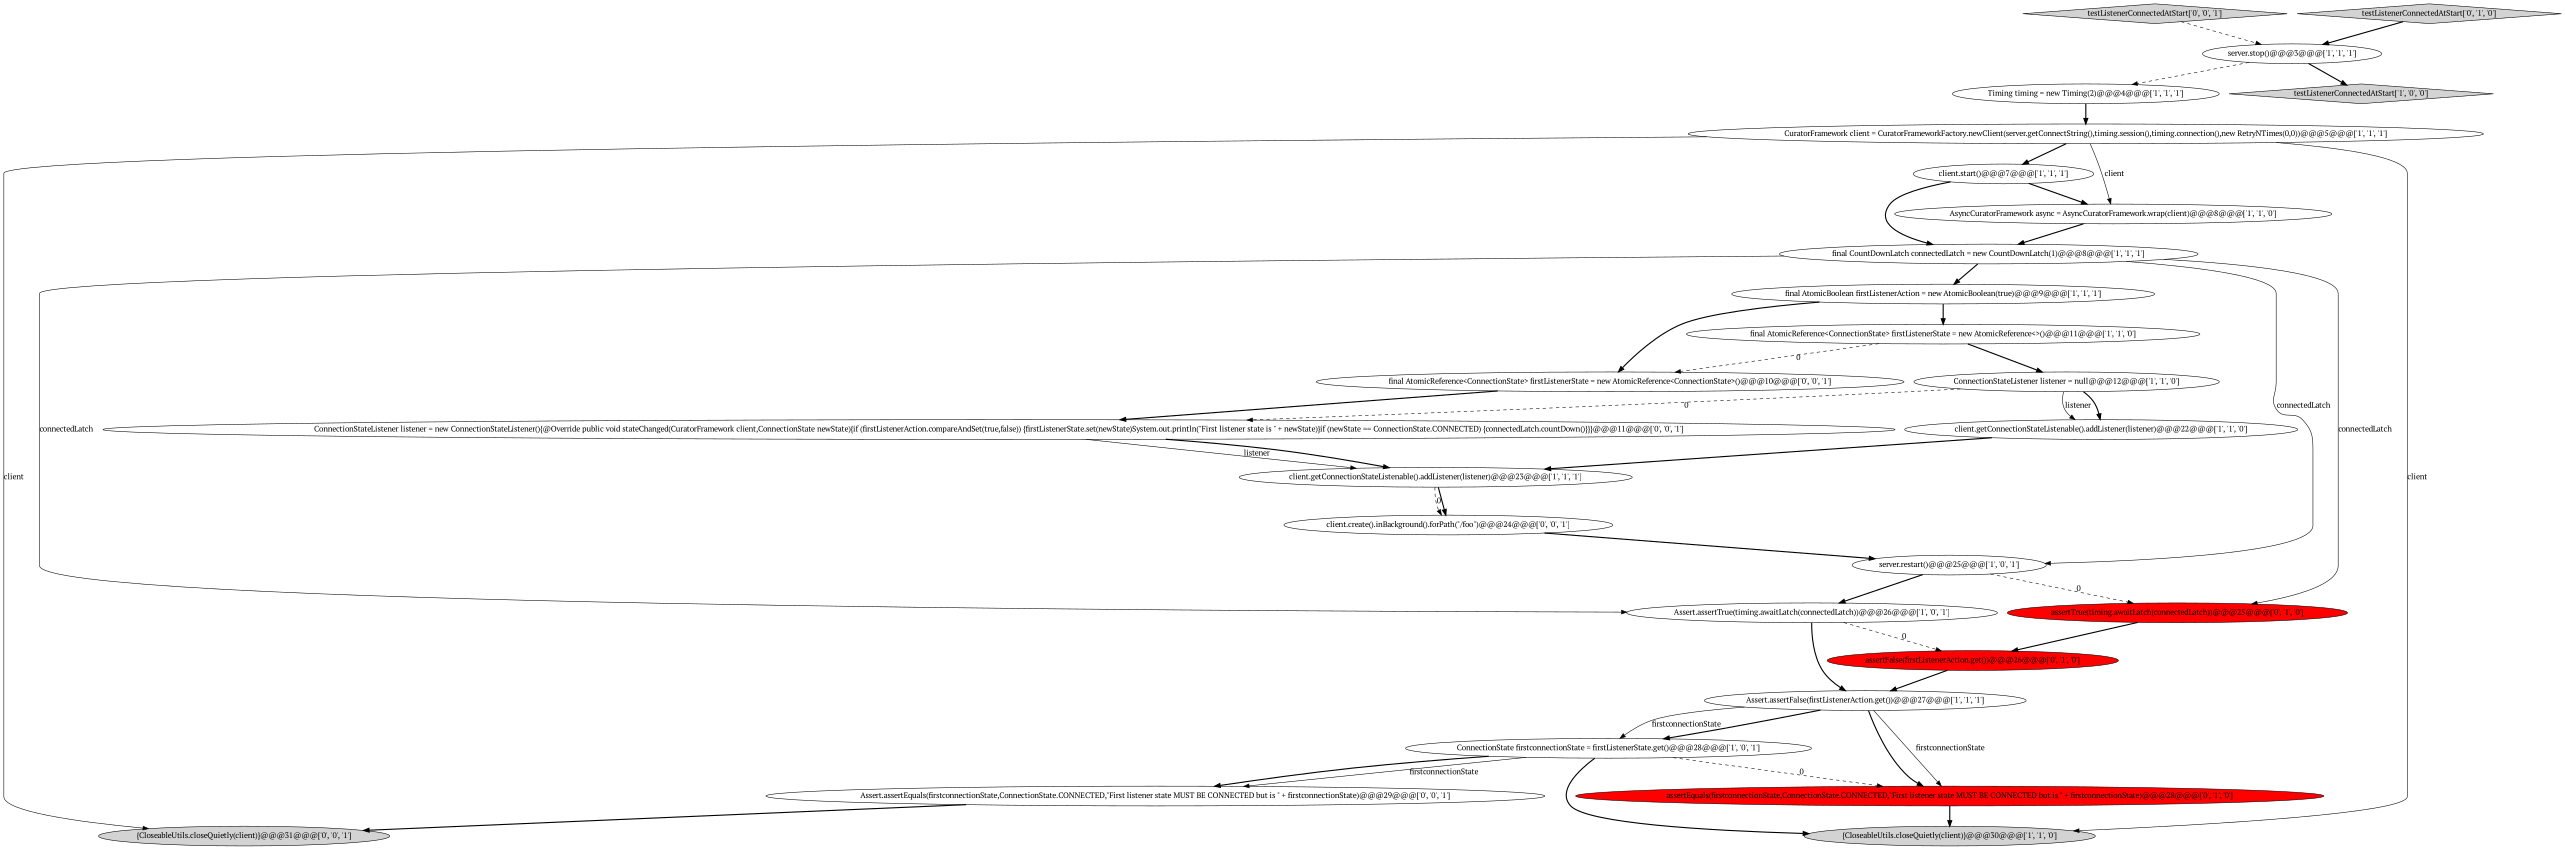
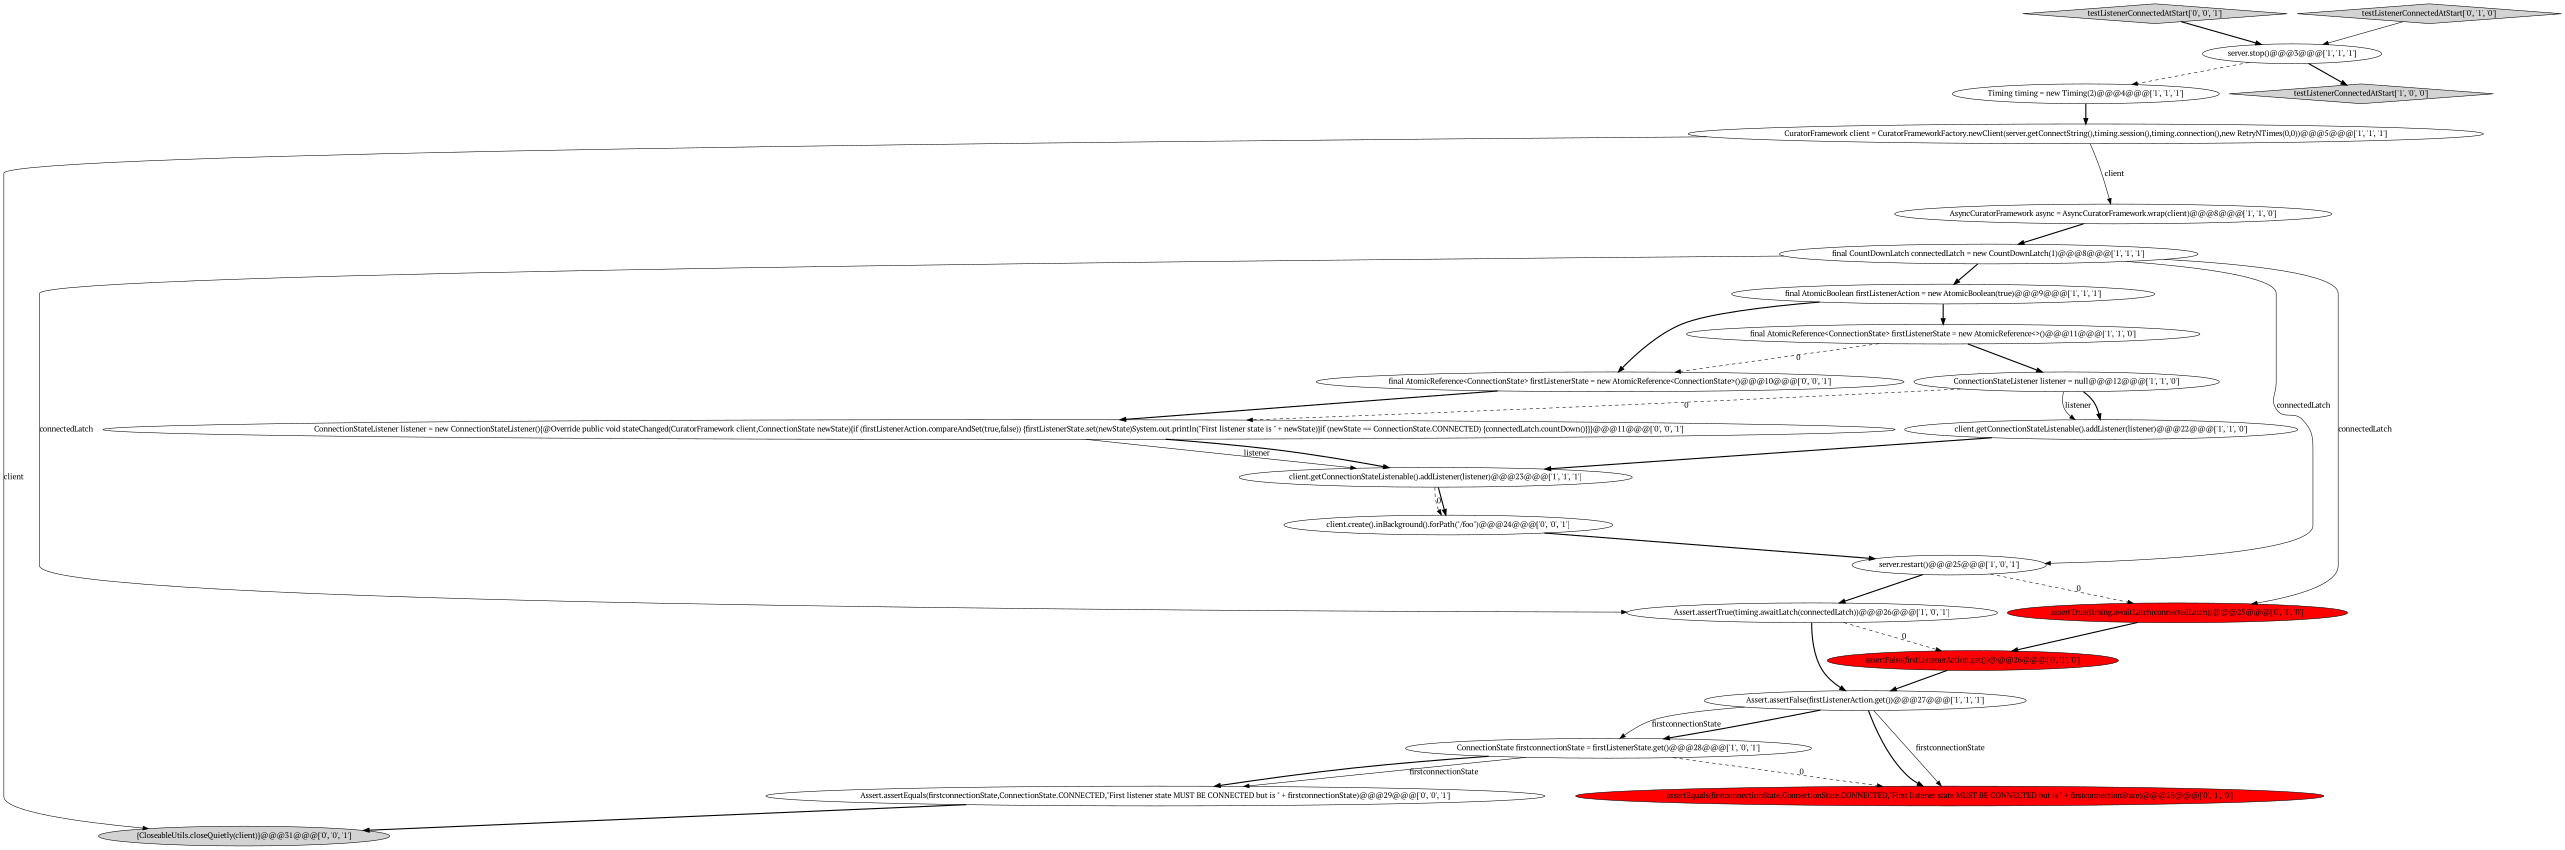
(2218, 32) -> (2218, 32)
(2366, 32) -> (2366, 32)
(2004, 174) -> none
(1950, 836) -> none
